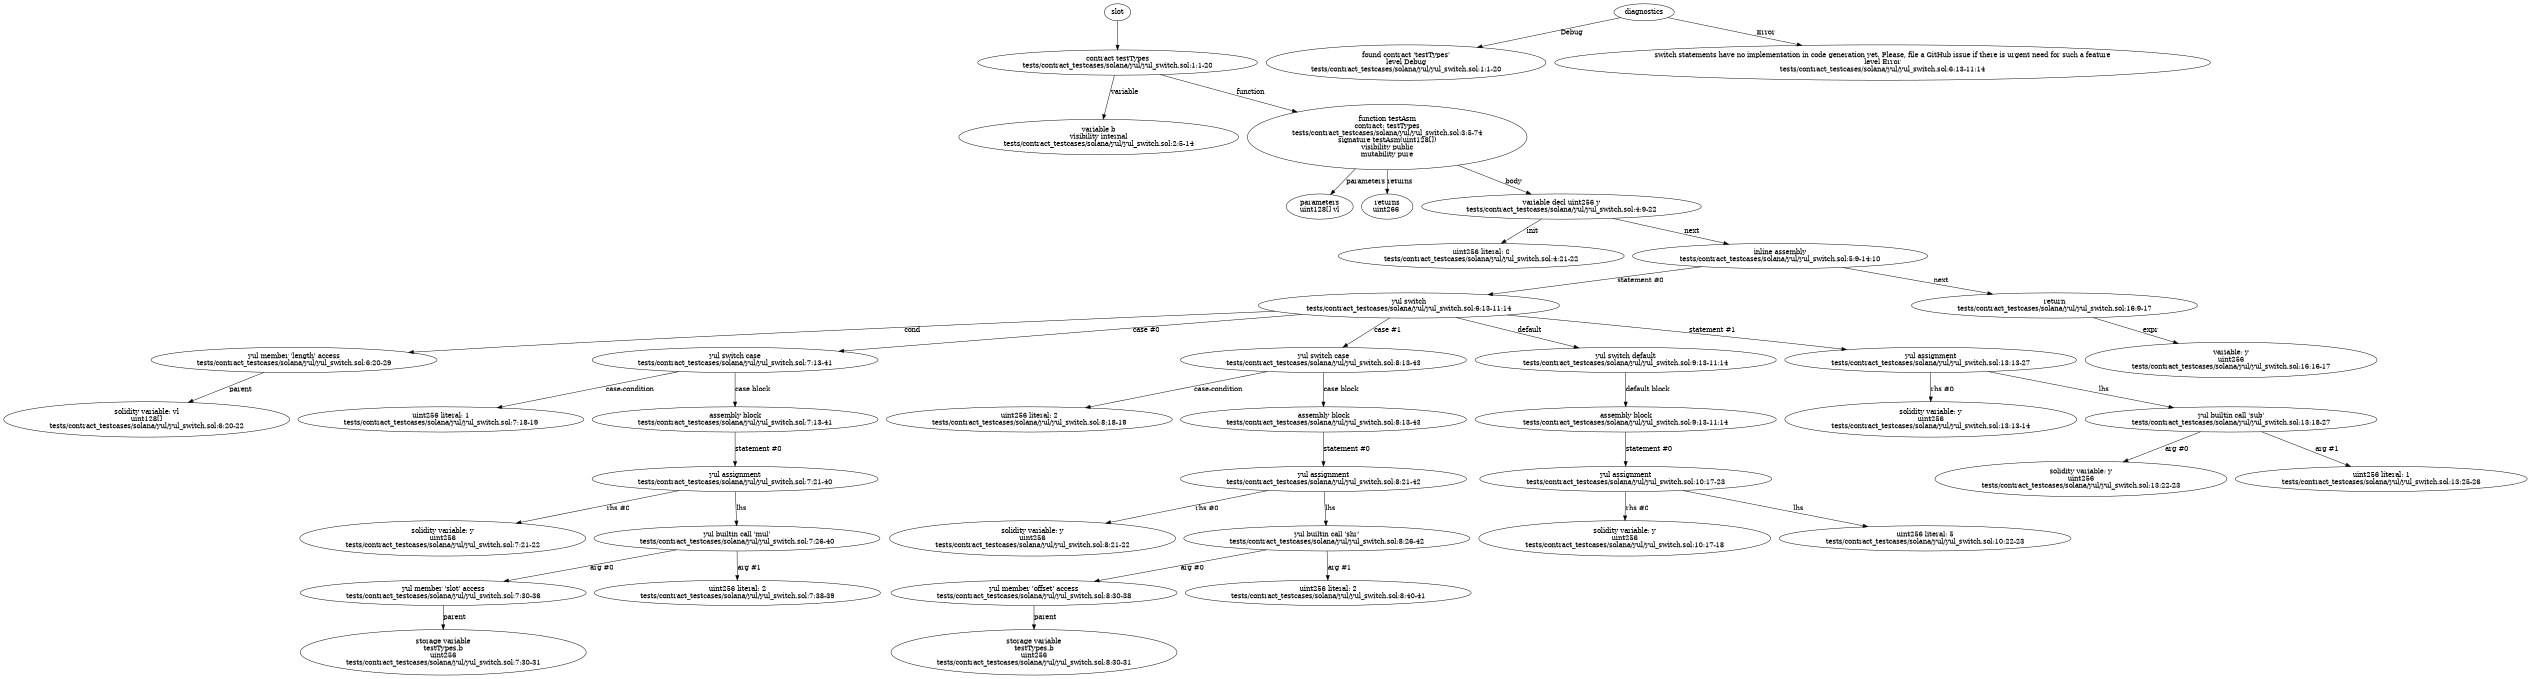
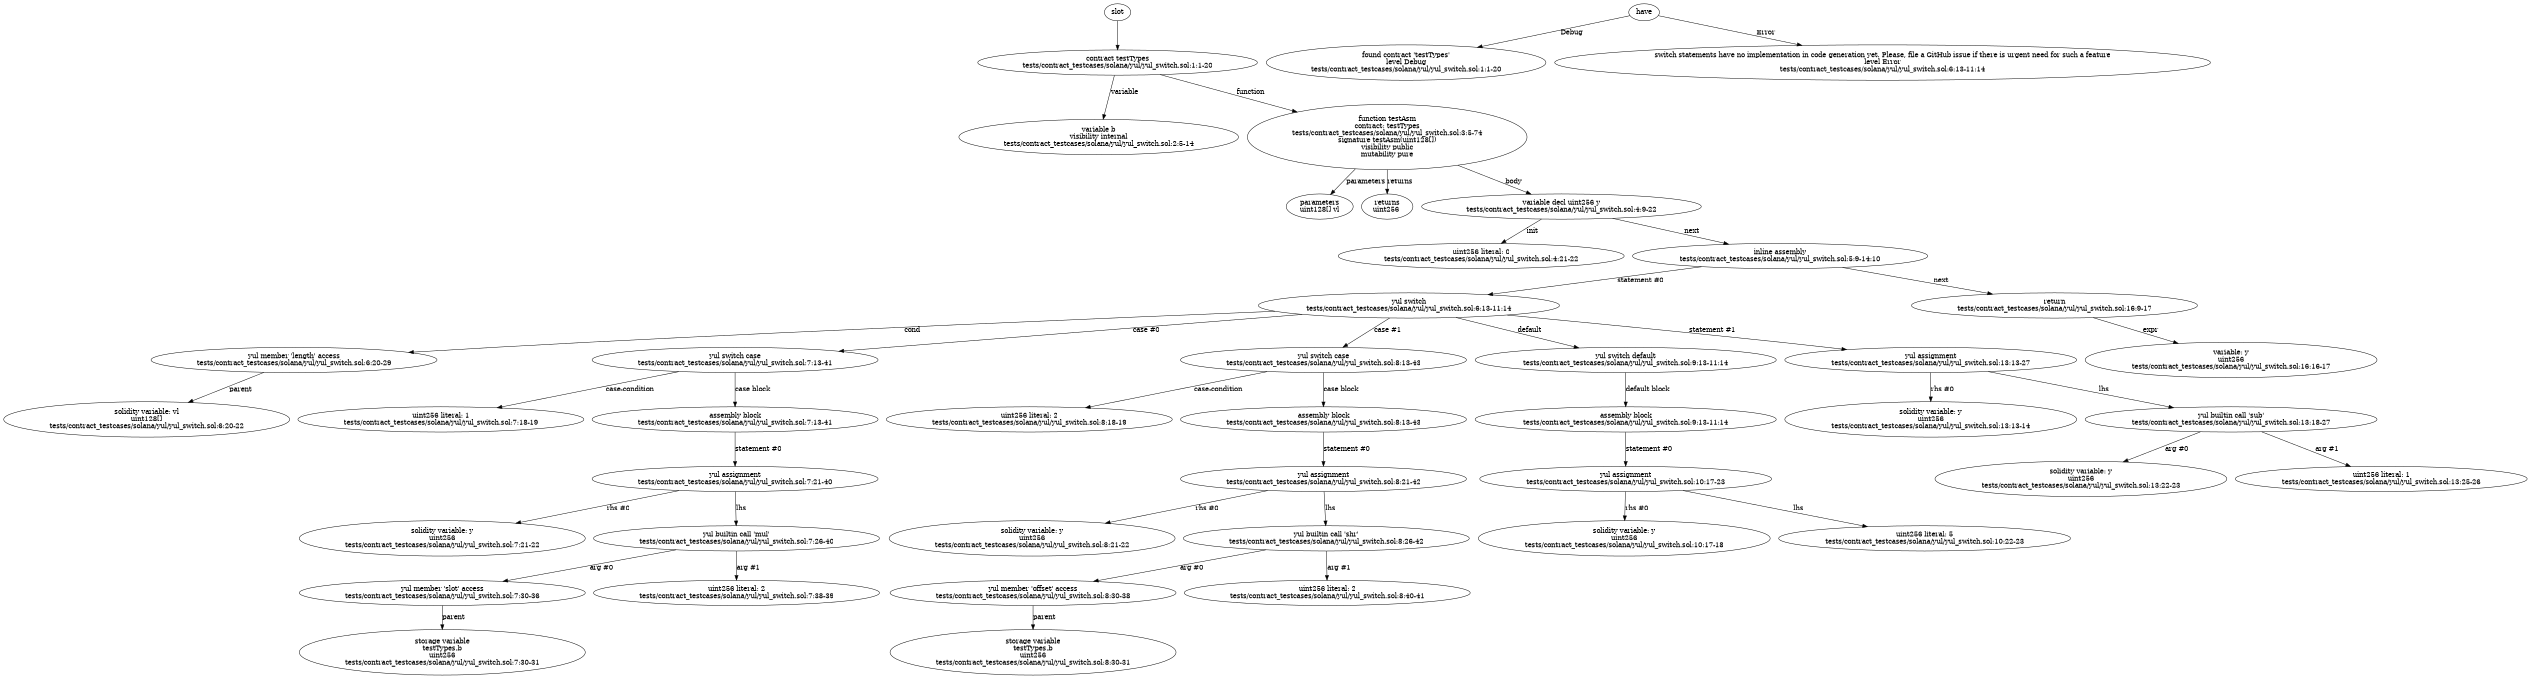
(1644, 12) -> (1644, 12)
(1387, 207) -> (1387, 207)
